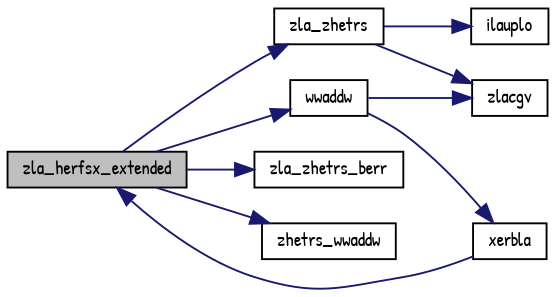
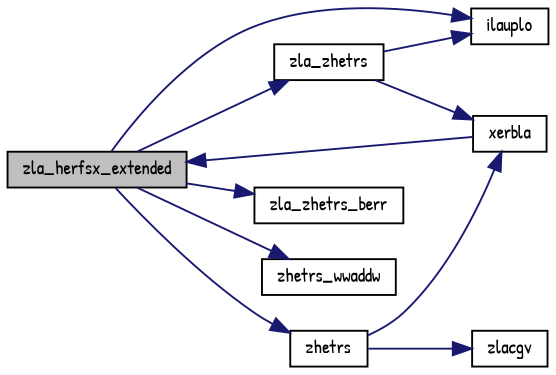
none -> (258, 25)
(414, 60) -> (415, 96)
(329, 98) -> (329, 349)
